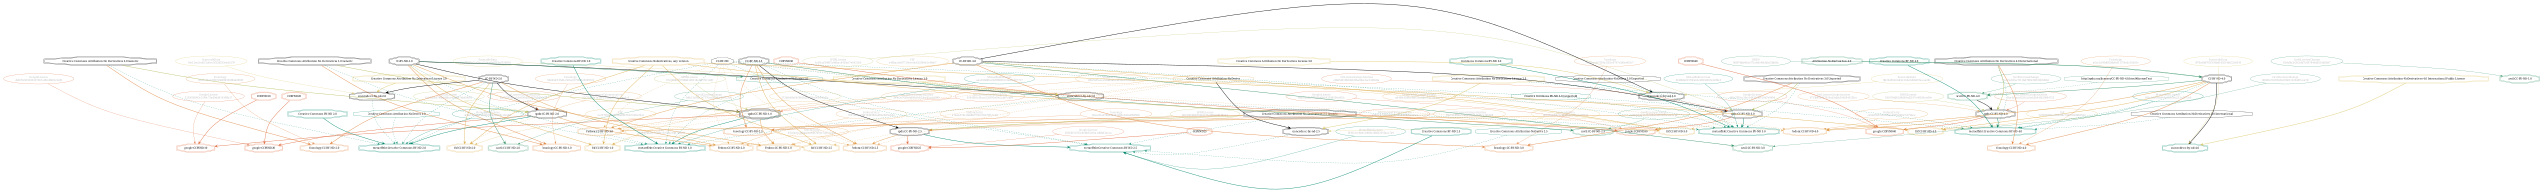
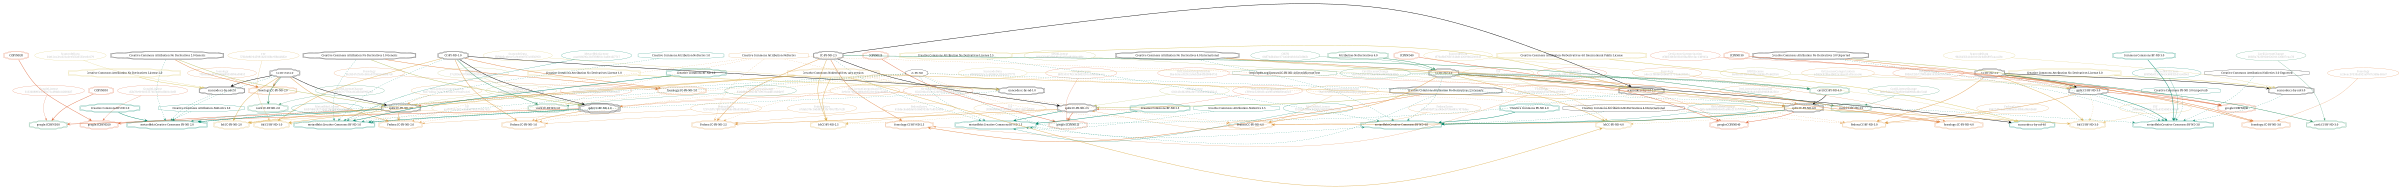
(580, 68) -> (494, 87)
(1246, 114) -> (1241, 6)
(196, 148) -> (48, 125)
